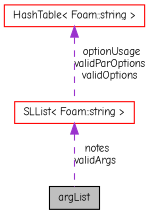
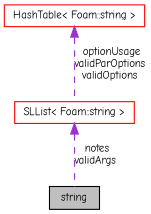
(74, 198) -> (74, 198)
